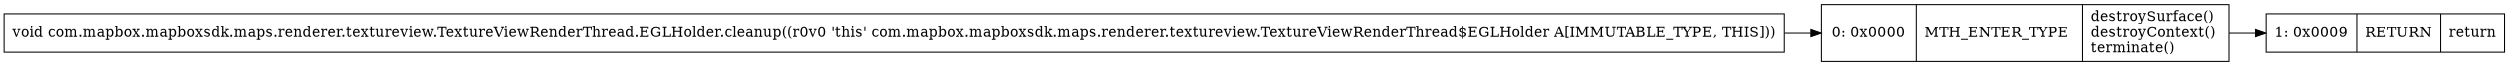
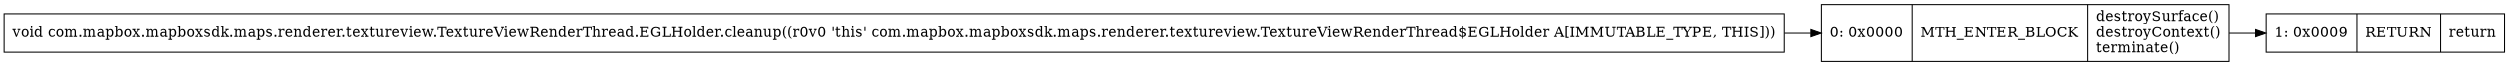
(1997, 33) -> (2000, 33)
